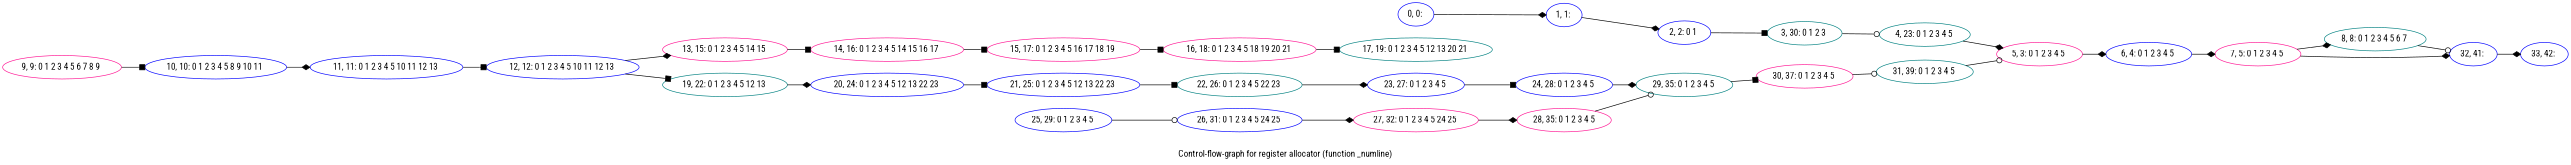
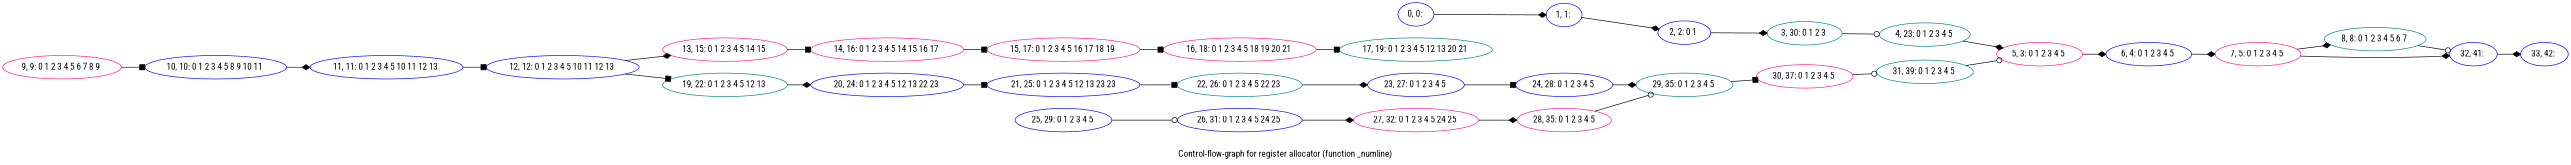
(1736, 33) -> (1736, 33)
(1063, 85) -> (1063, 85)
